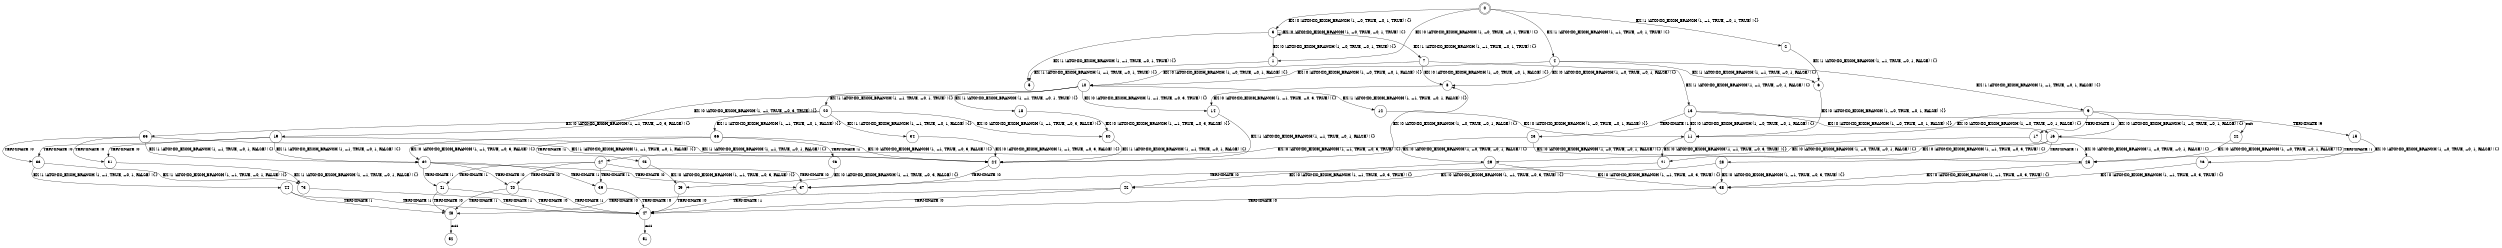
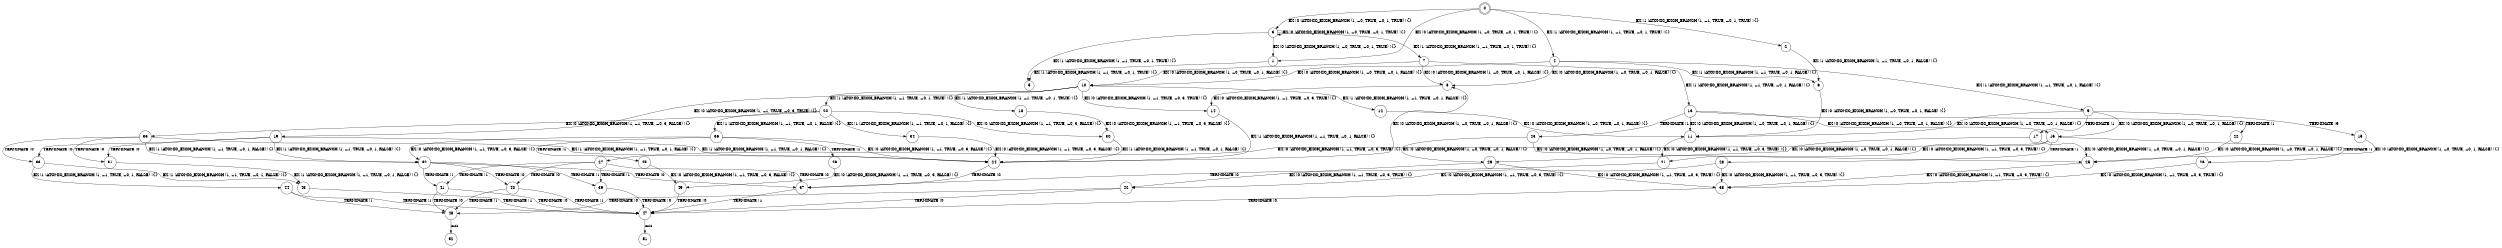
(2249, 124) -> (2260, 124)
(304, 188) -> (304, 188)
